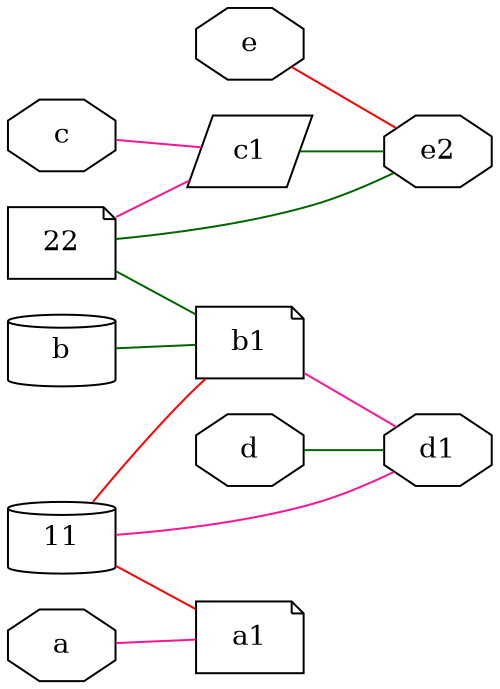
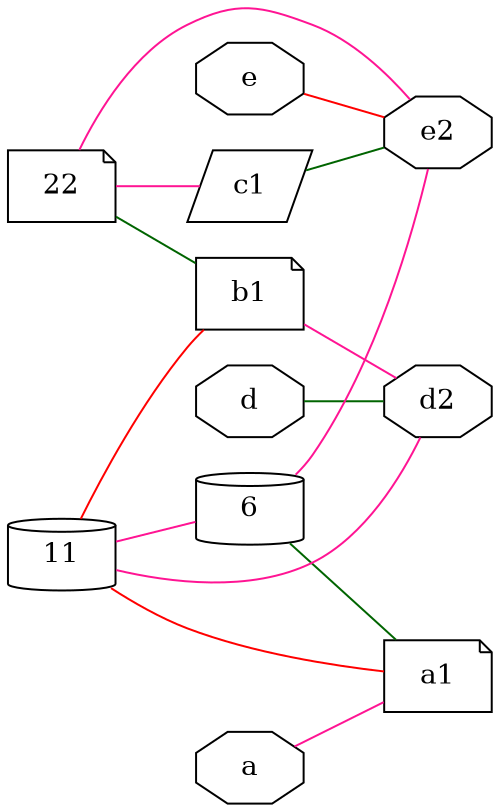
(62, 135) -> none
(258, 218) -> (228, 10)
(62, 351) -> none
(438, 450) -> (438, 401)
none -> (250, 509)
